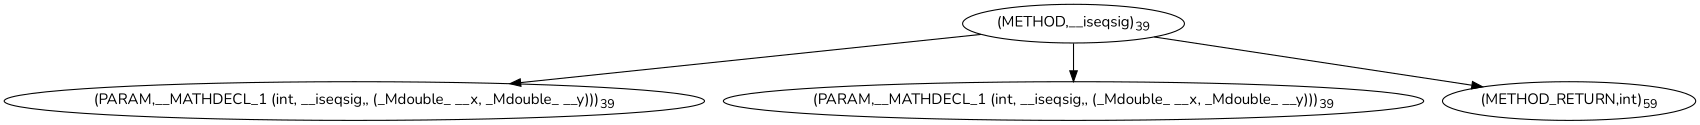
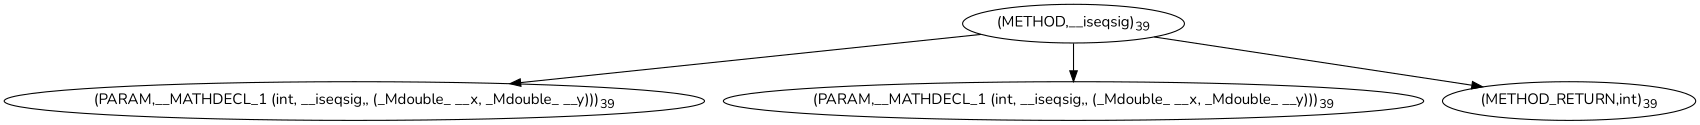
(1650, 99) -> (1650, 99)
